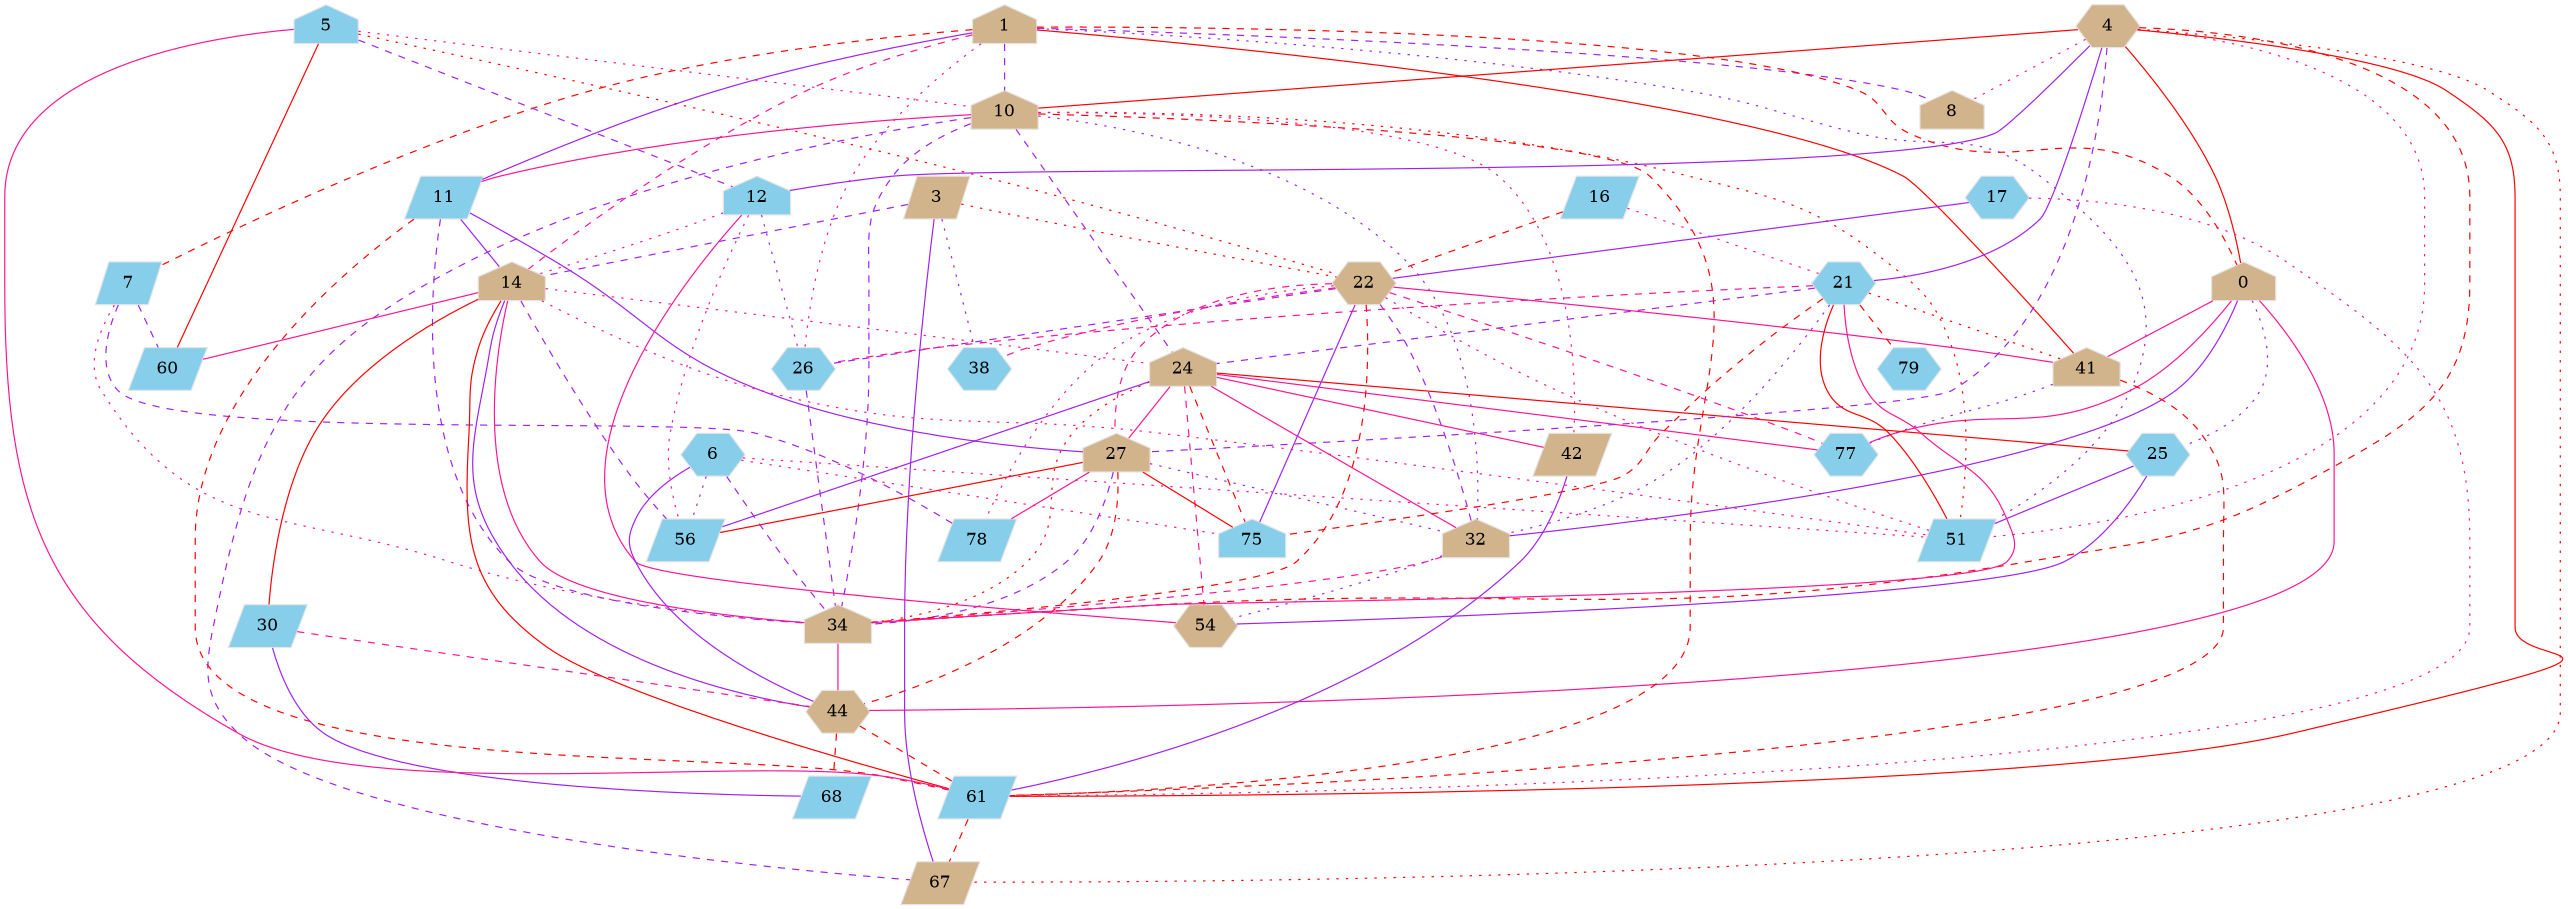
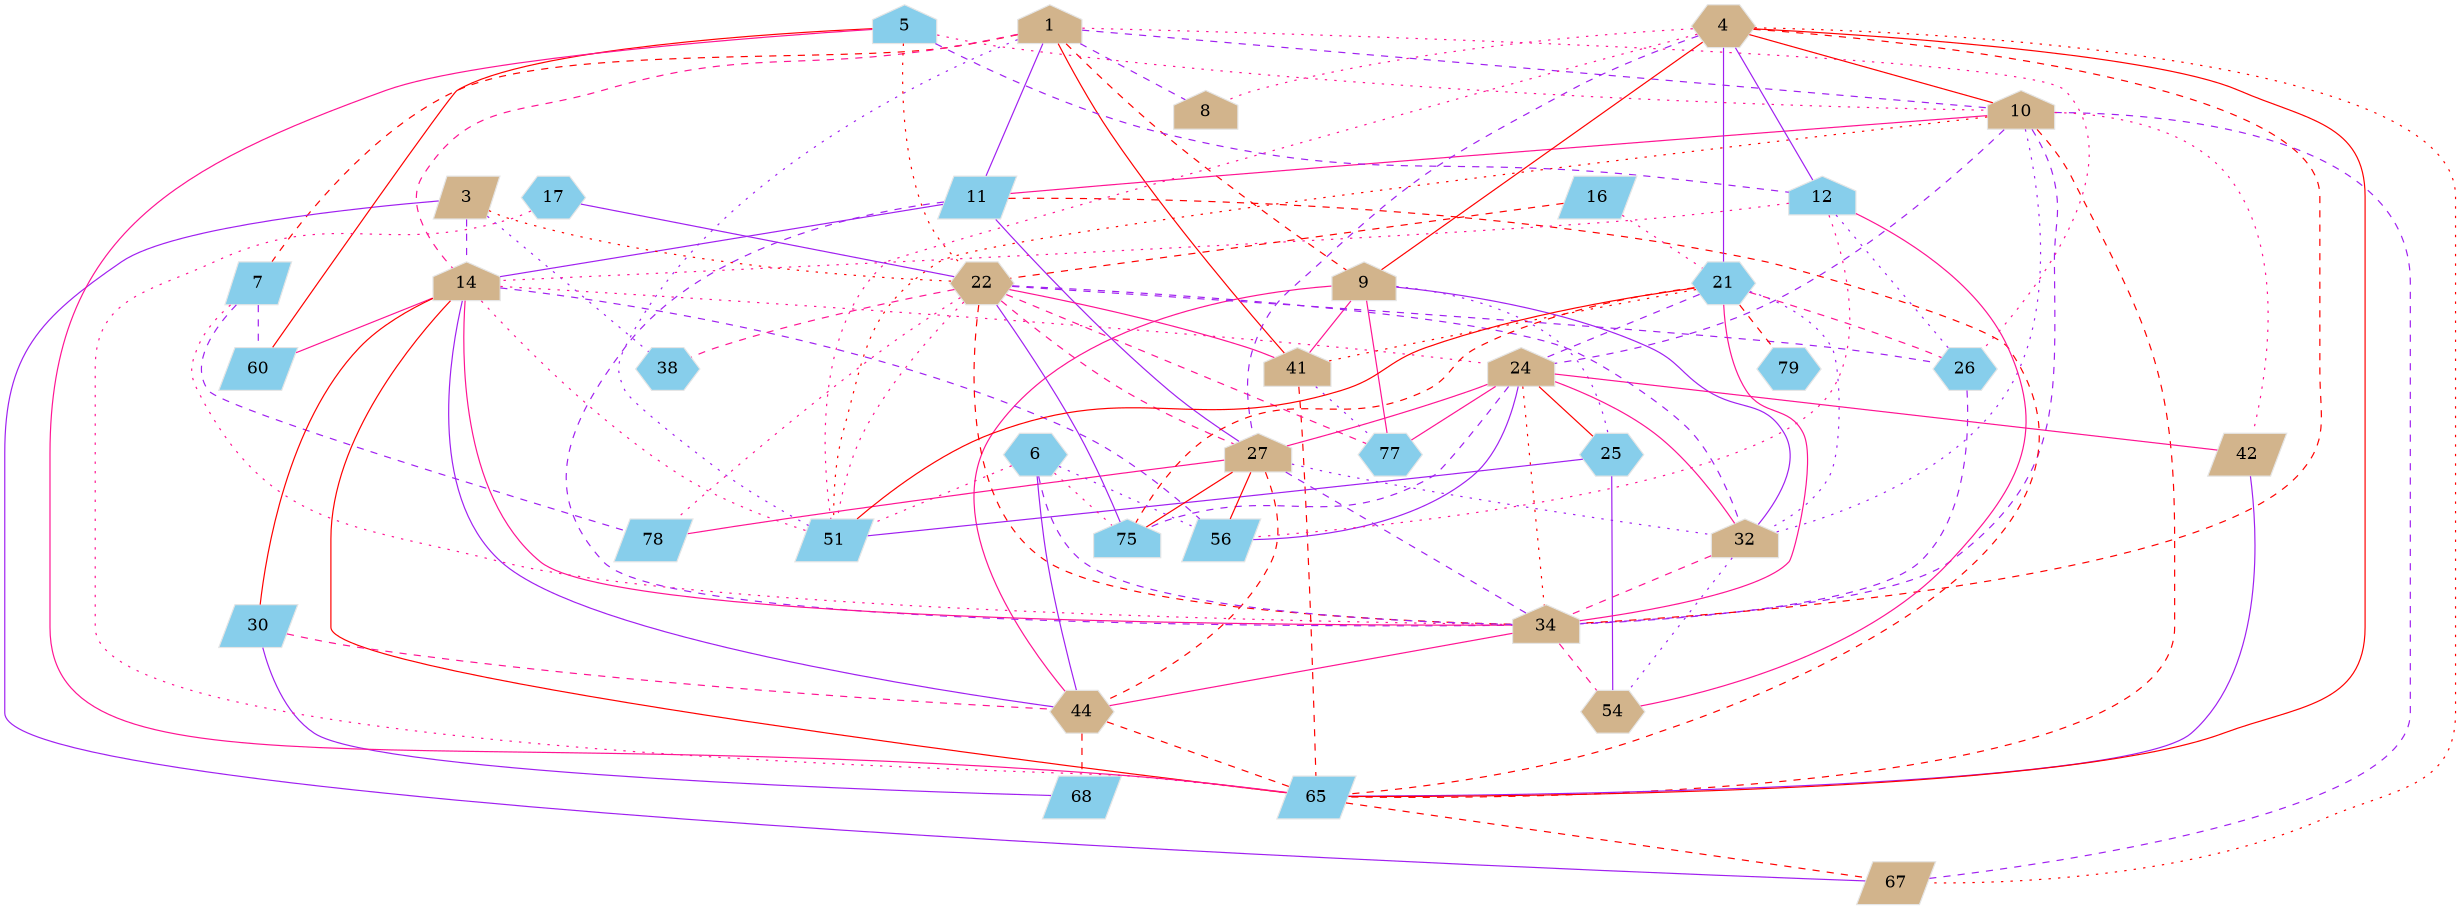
(2244, 283) -> (1364, 283)
(1219, 457) -> (1361, 503)
(1196, 517) -> (1578, 667)
(977, 797) -> (1316, 797)
